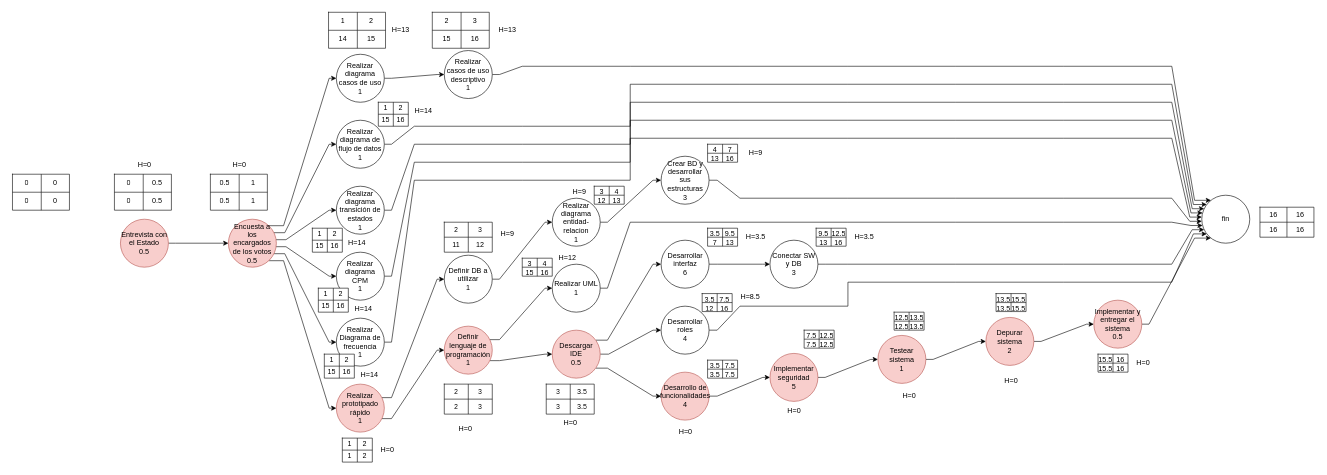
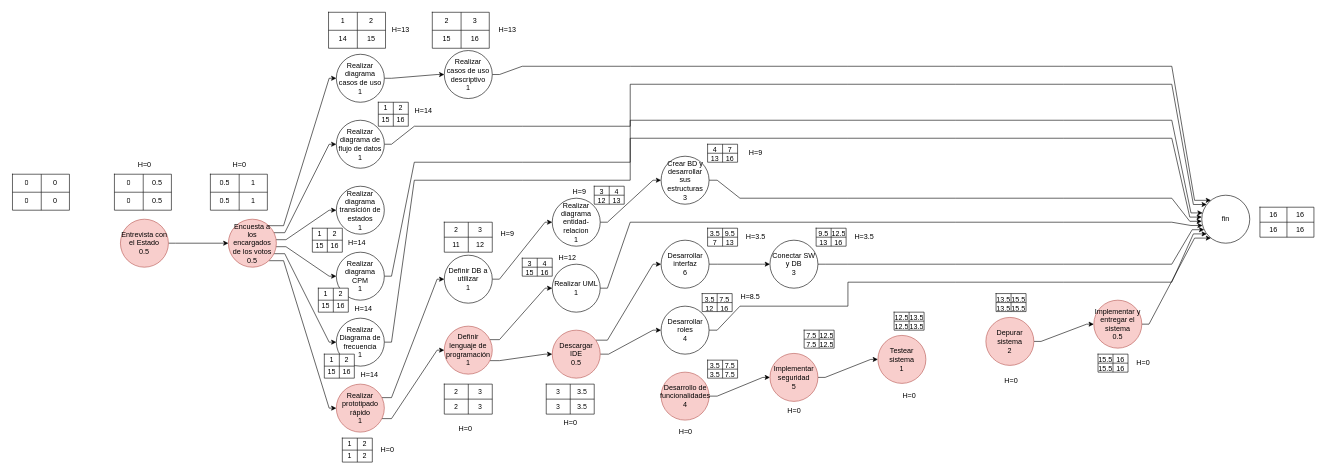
(1183, 158) -> none
(954, 351) -> none
(632, 383) -> none
